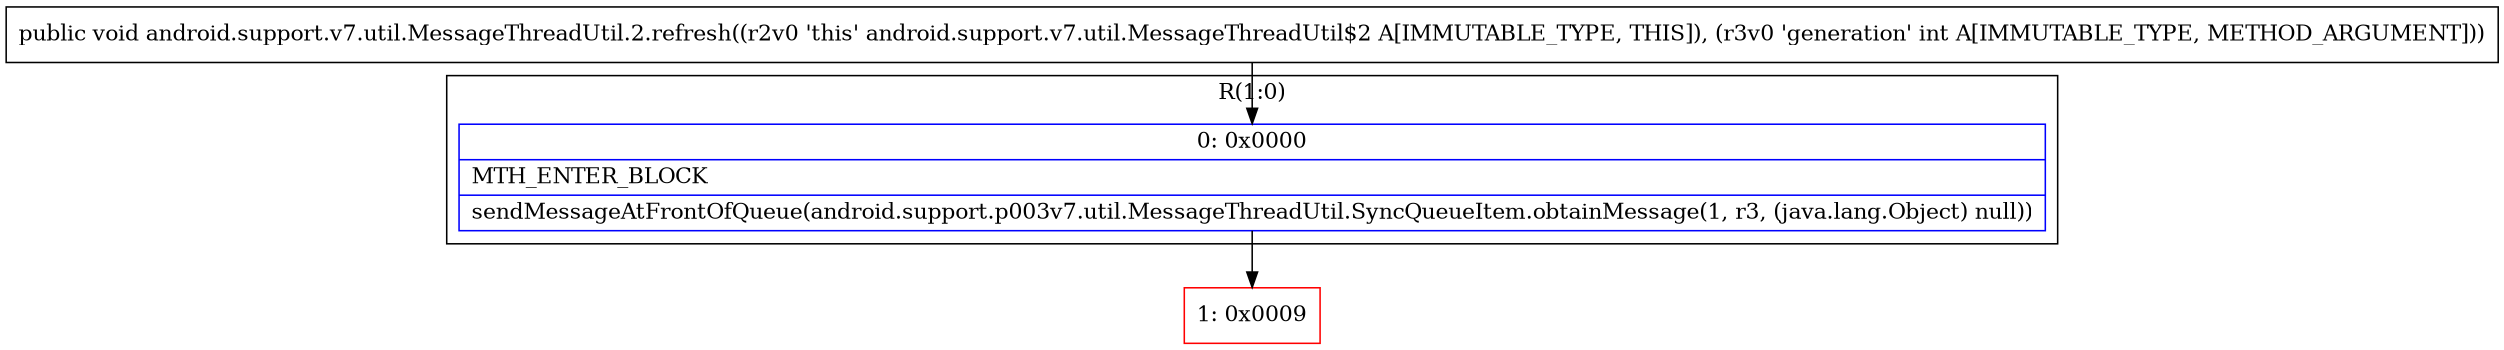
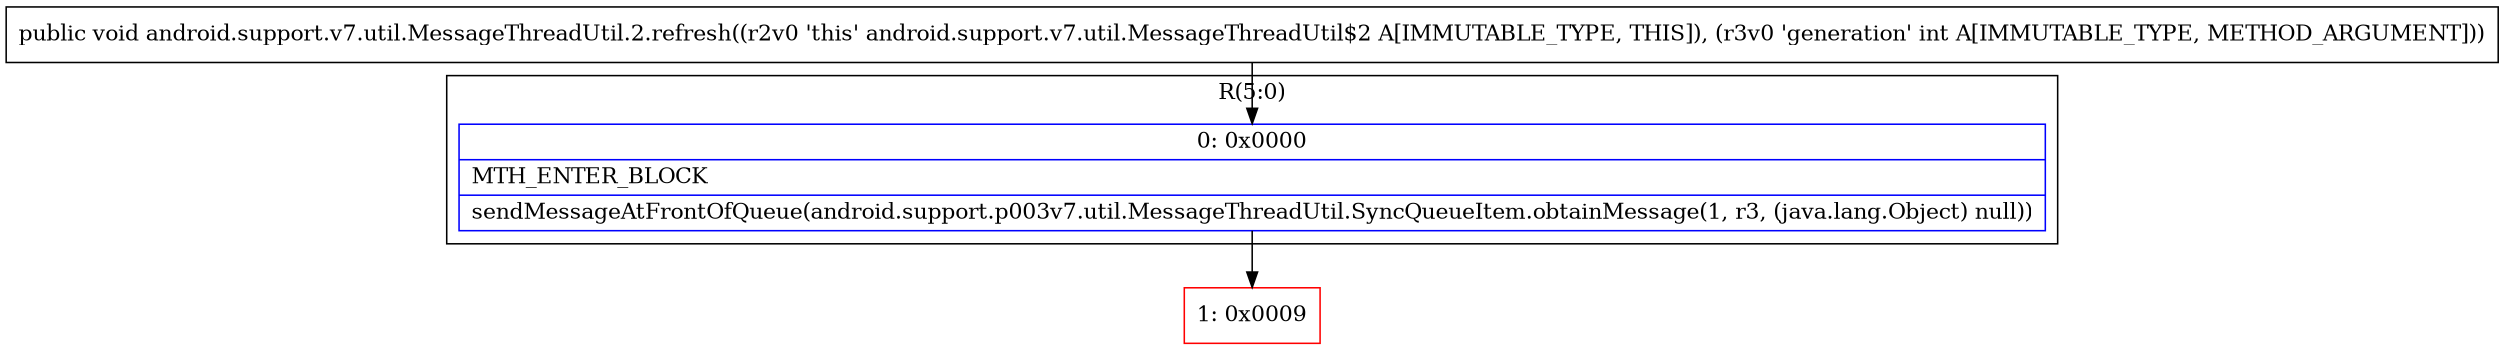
(1252, 93) -> (1252, 93)
